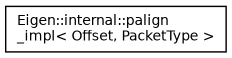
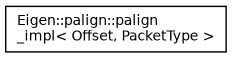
(116, 29) -> (116, 29)
